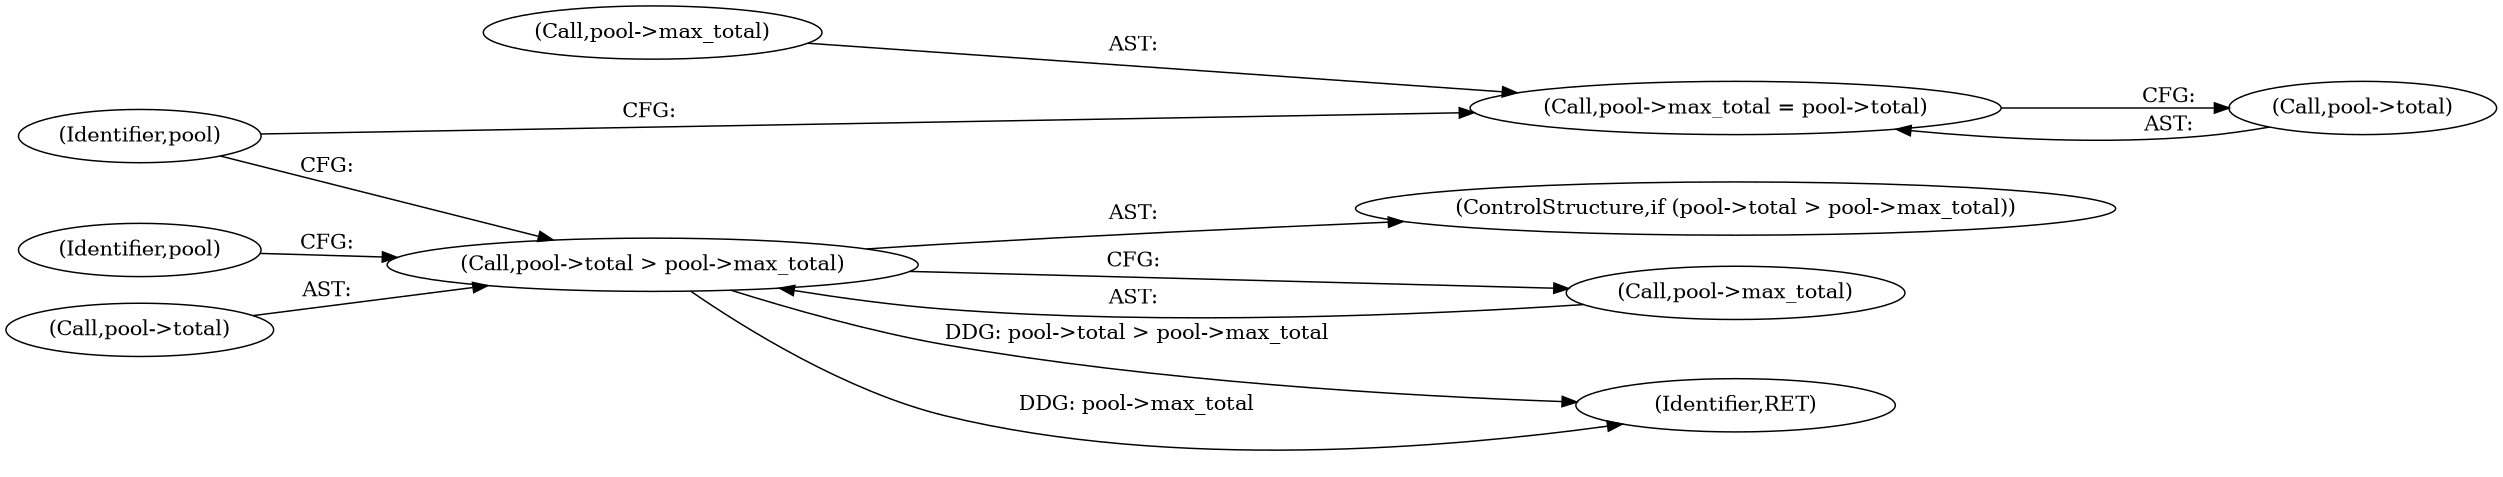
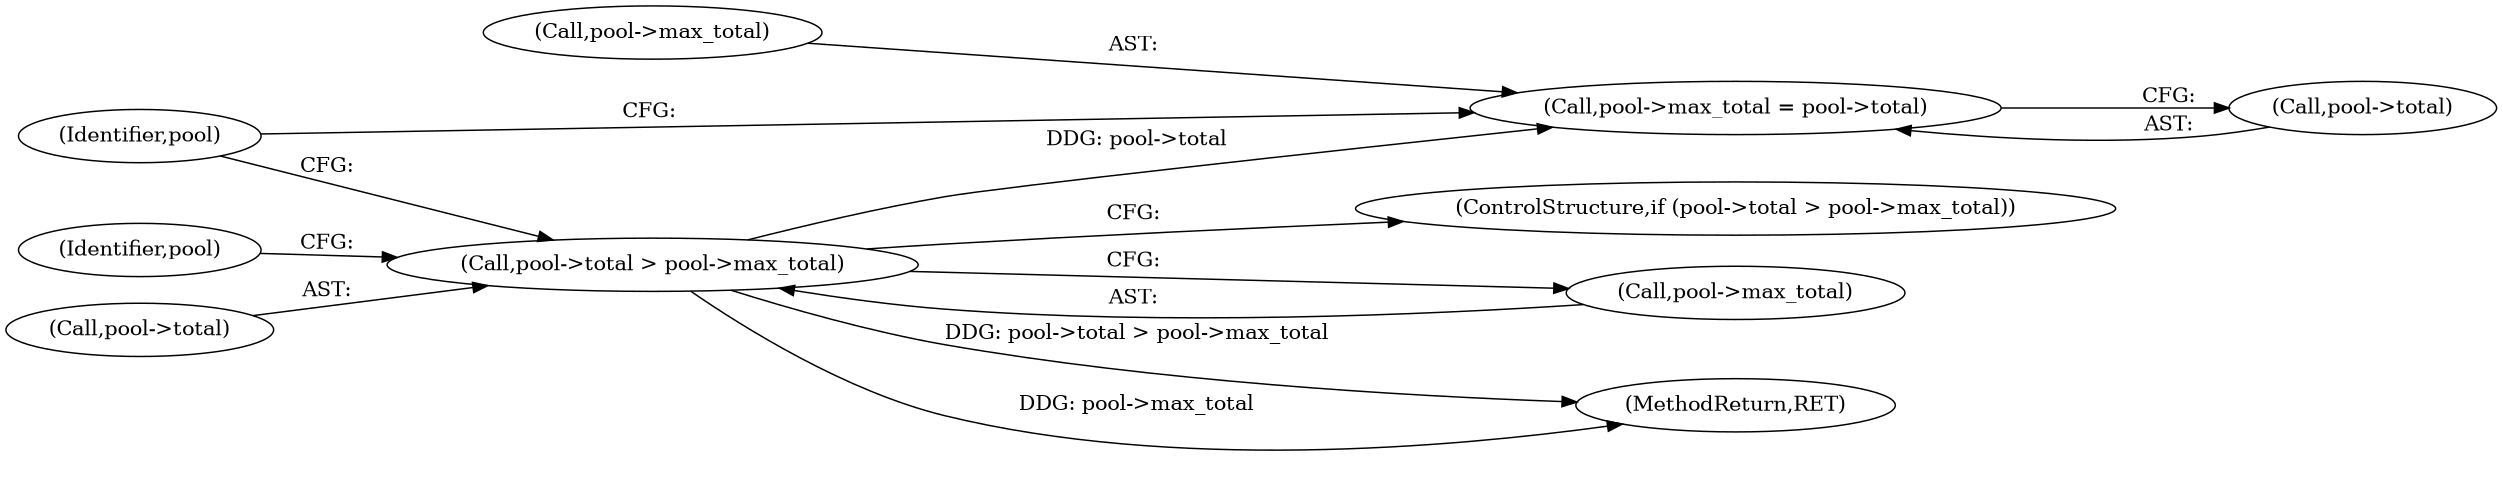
none -> (1141, 172)
(1137, 214) -> (1137, 214)
(1736, 405) -> (1736, 405)
